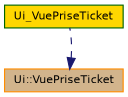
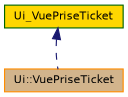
(71, 43) -> (56, 54)
